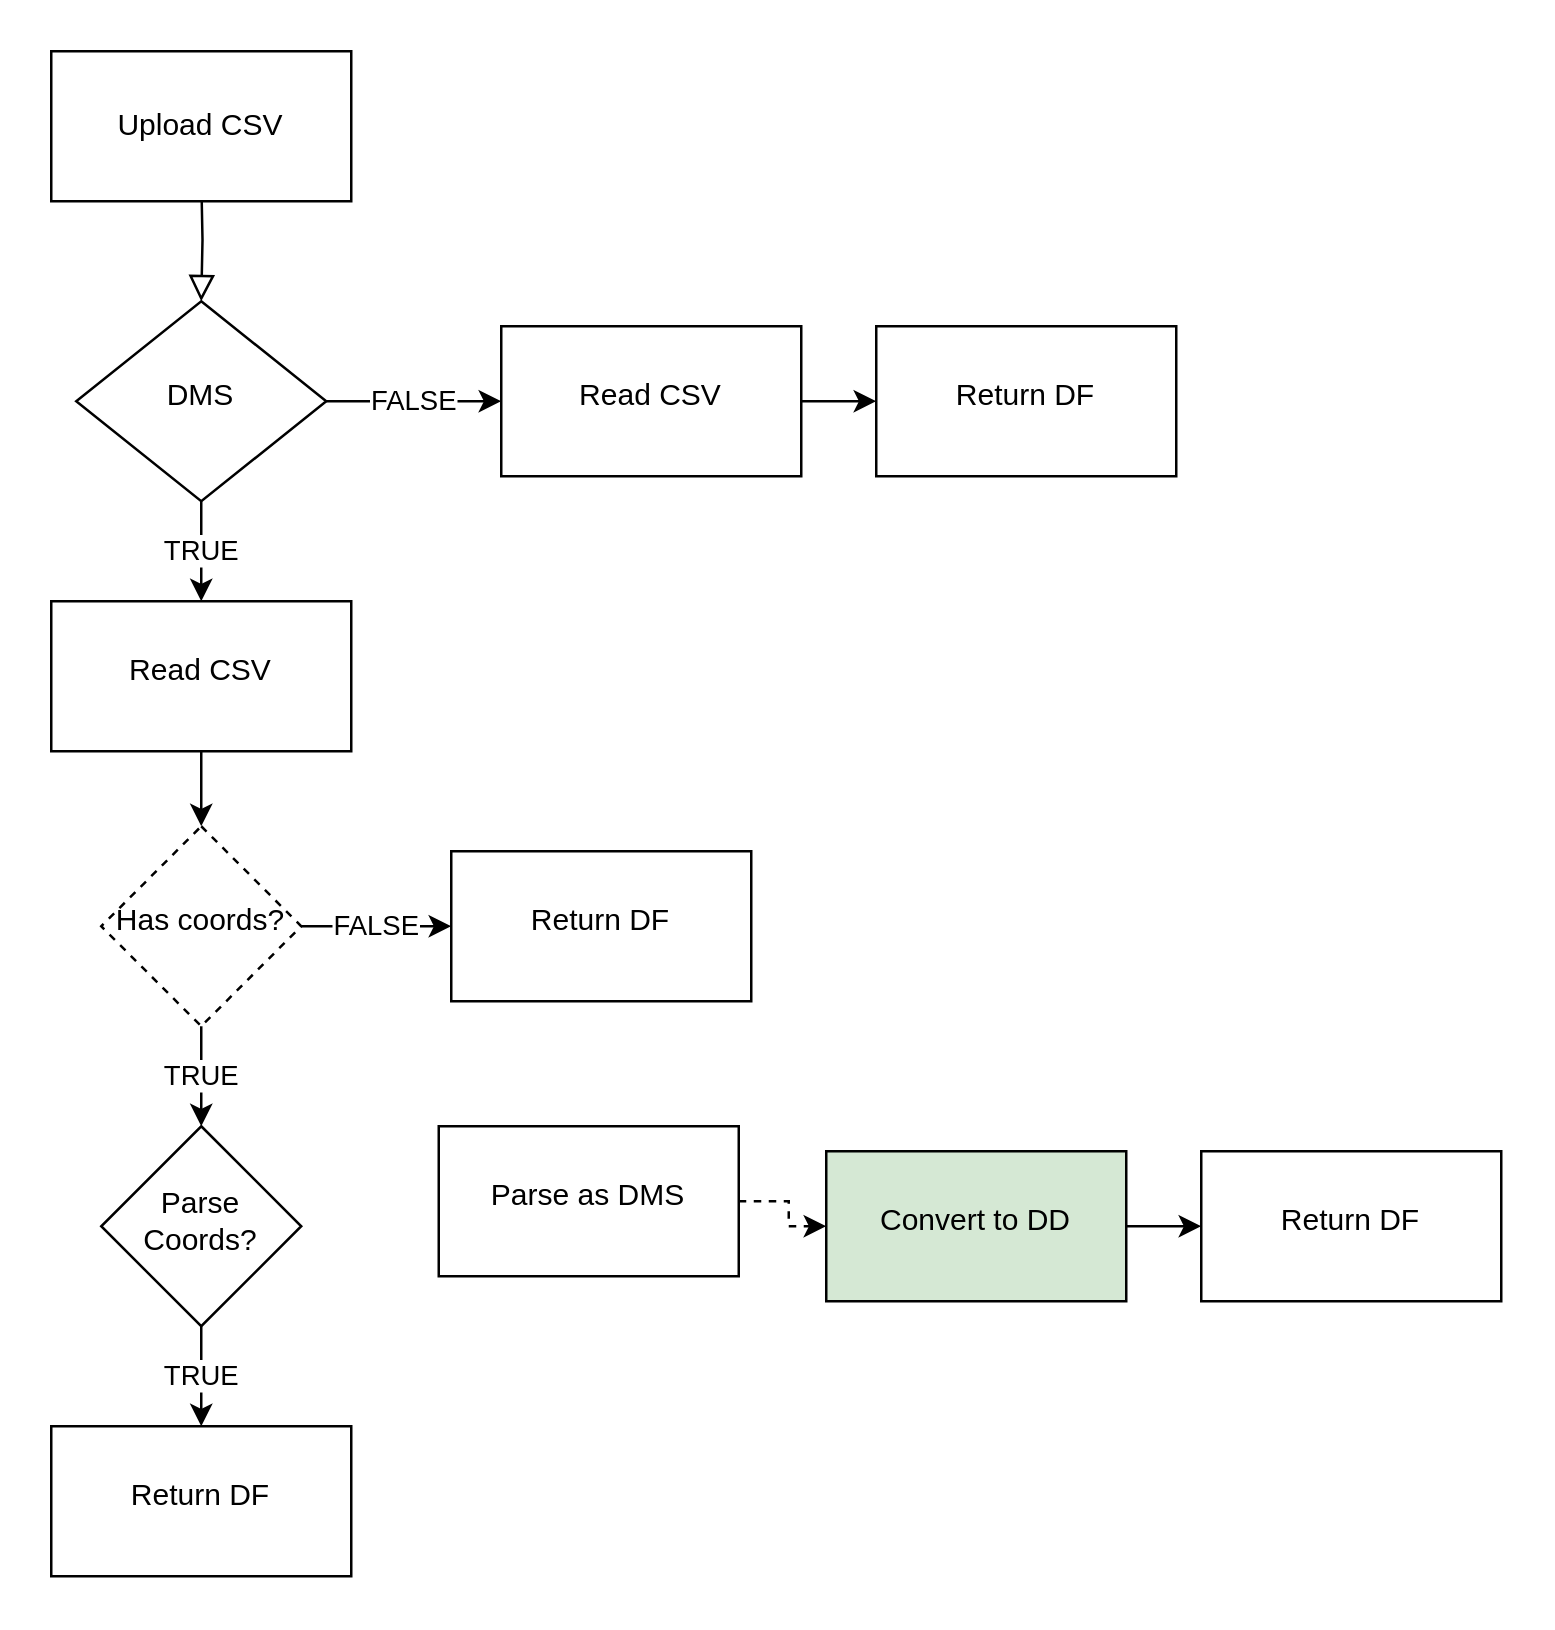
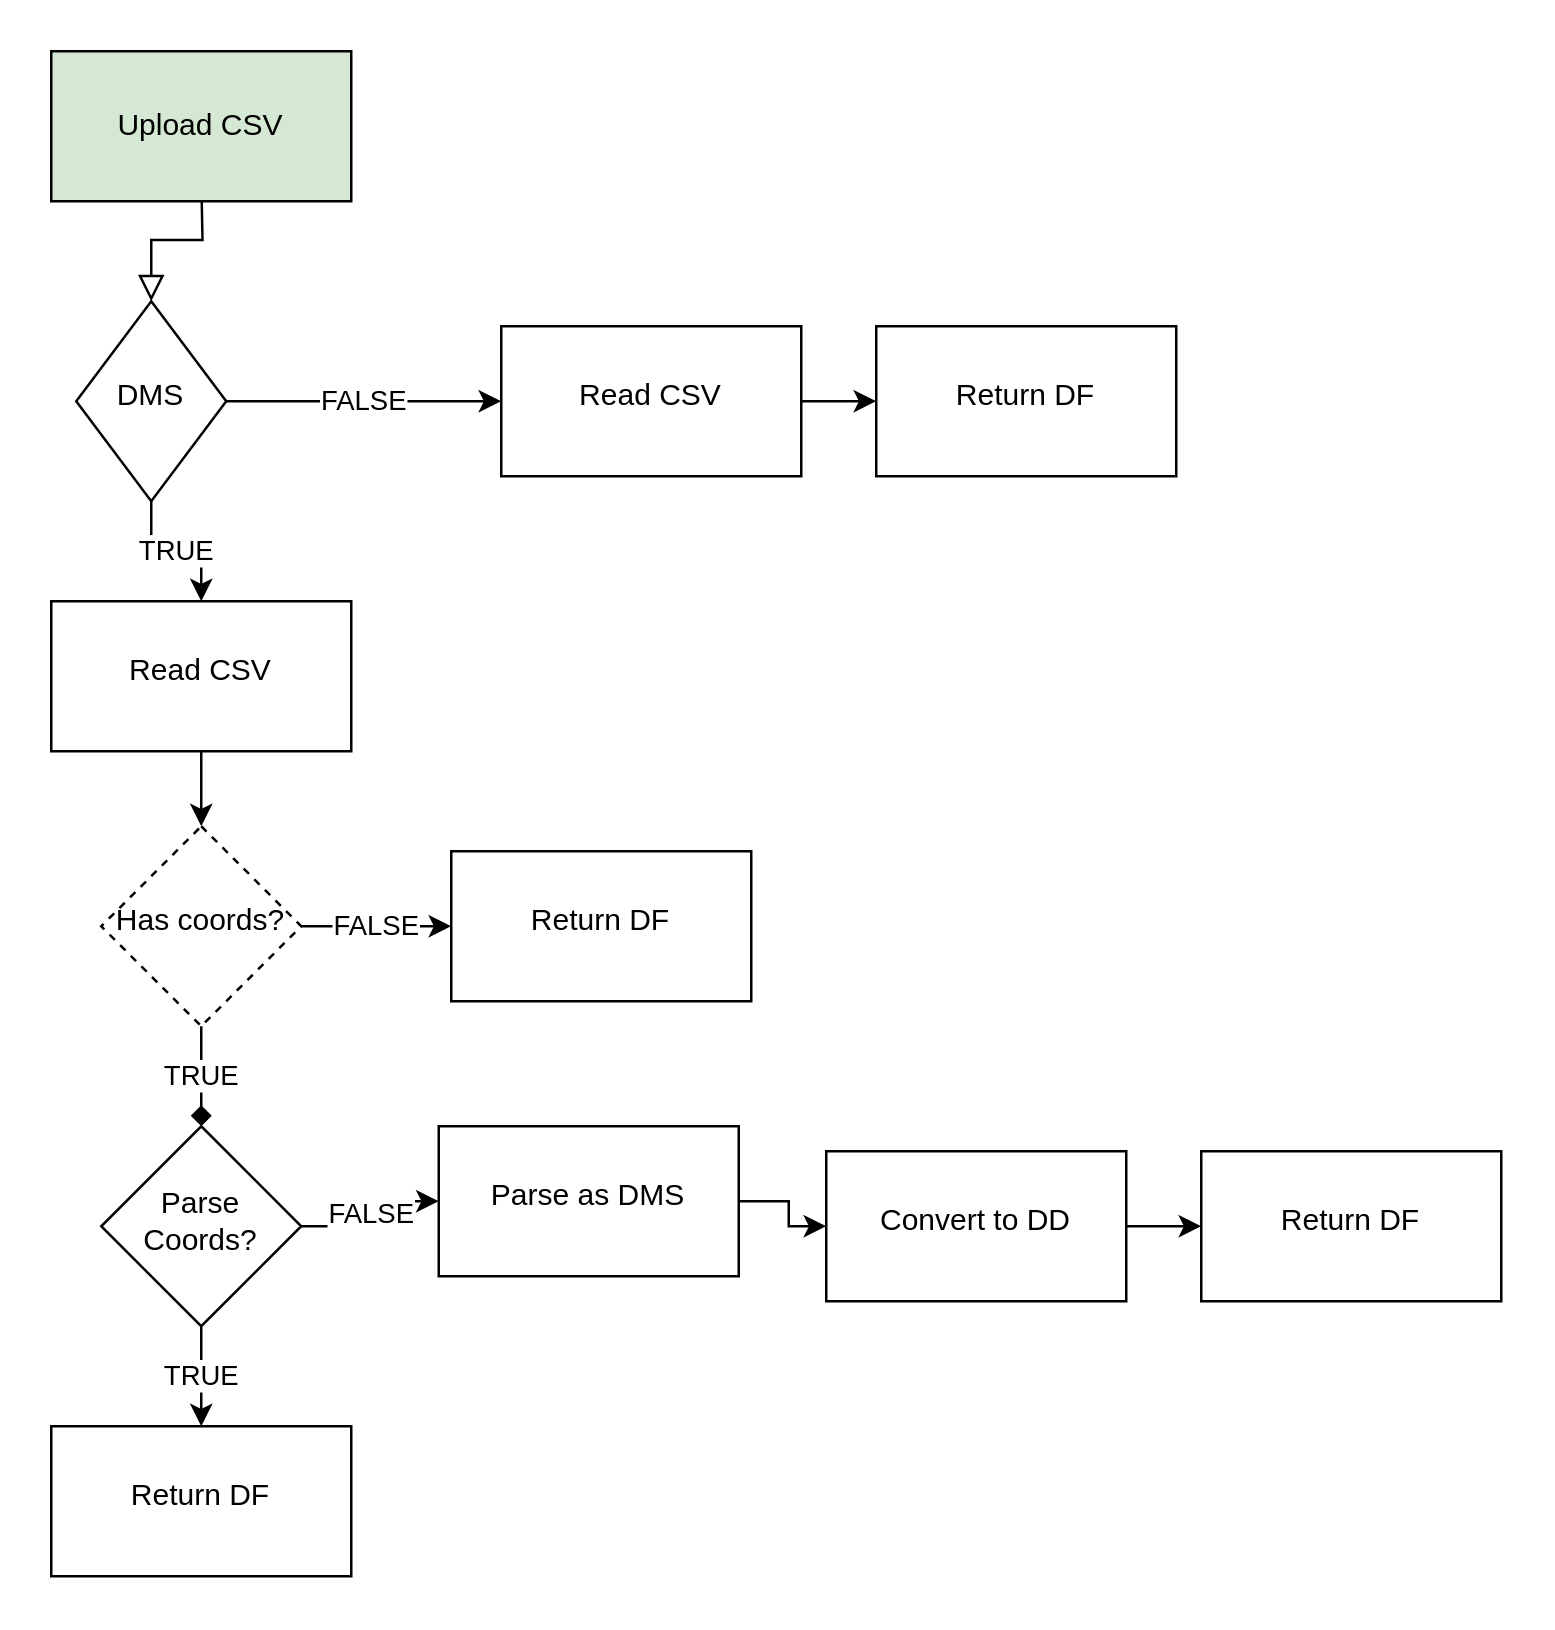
(201, 126) -> (201, 126)
(201, 401) -> (151, 401)
(201, 1107) -> (201, 1106)
(785, 1201) -> (785, 1201)
none -> (314, 1226)
(976, 1226) -> (976, 1226)
